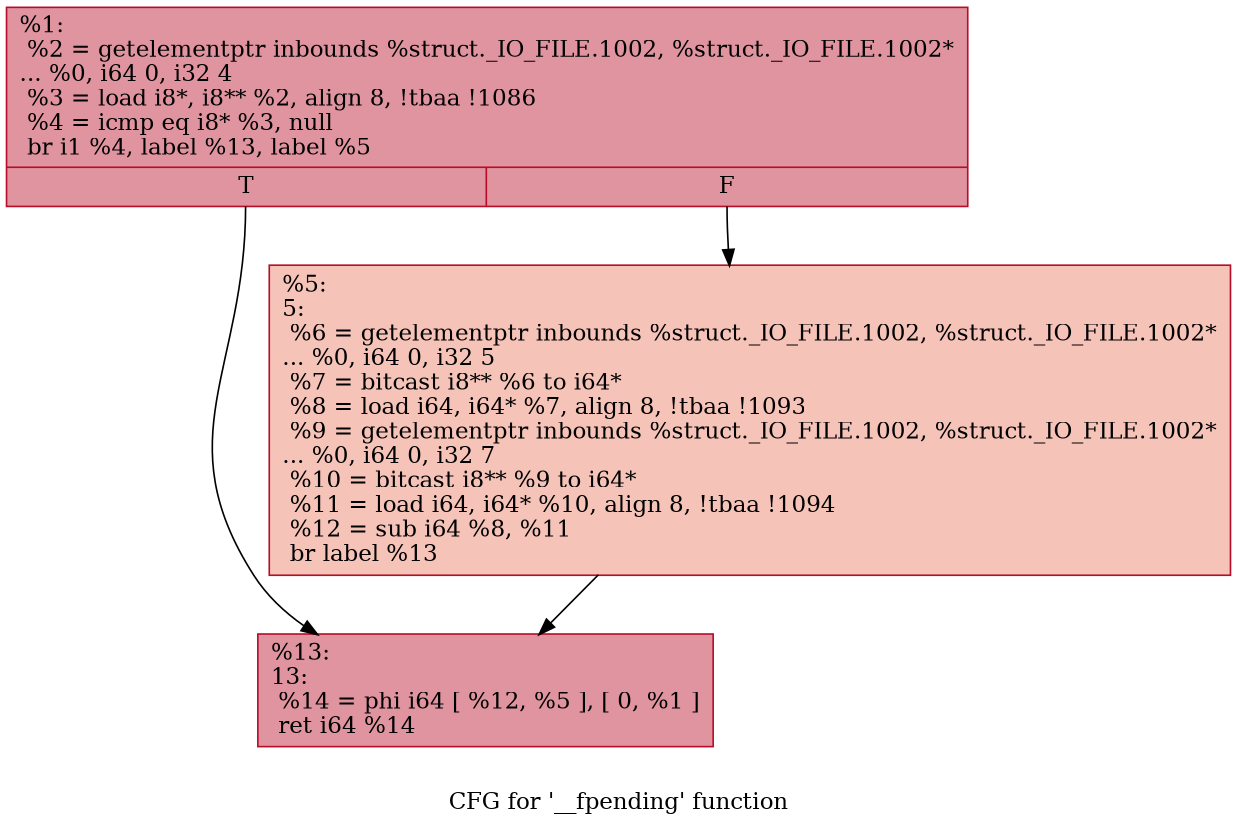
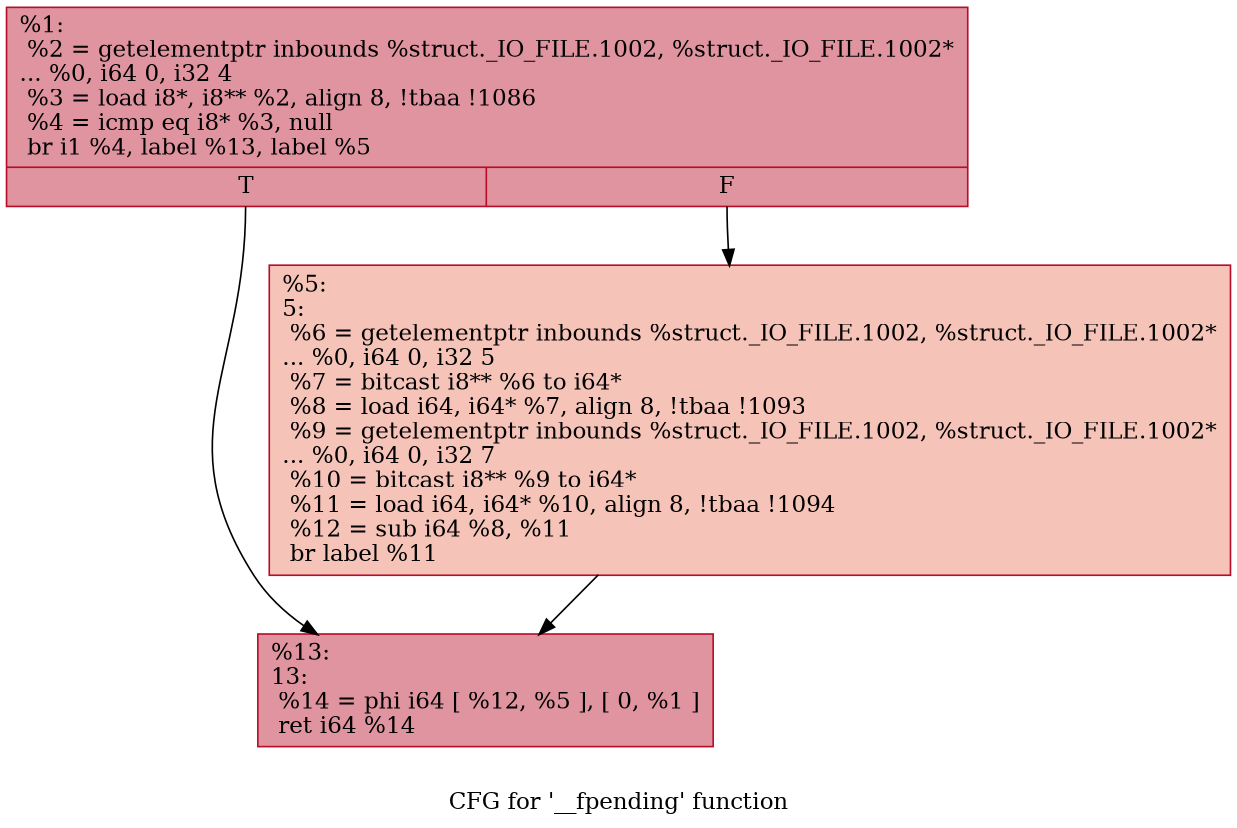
(361, 554) -> (361, 554)
